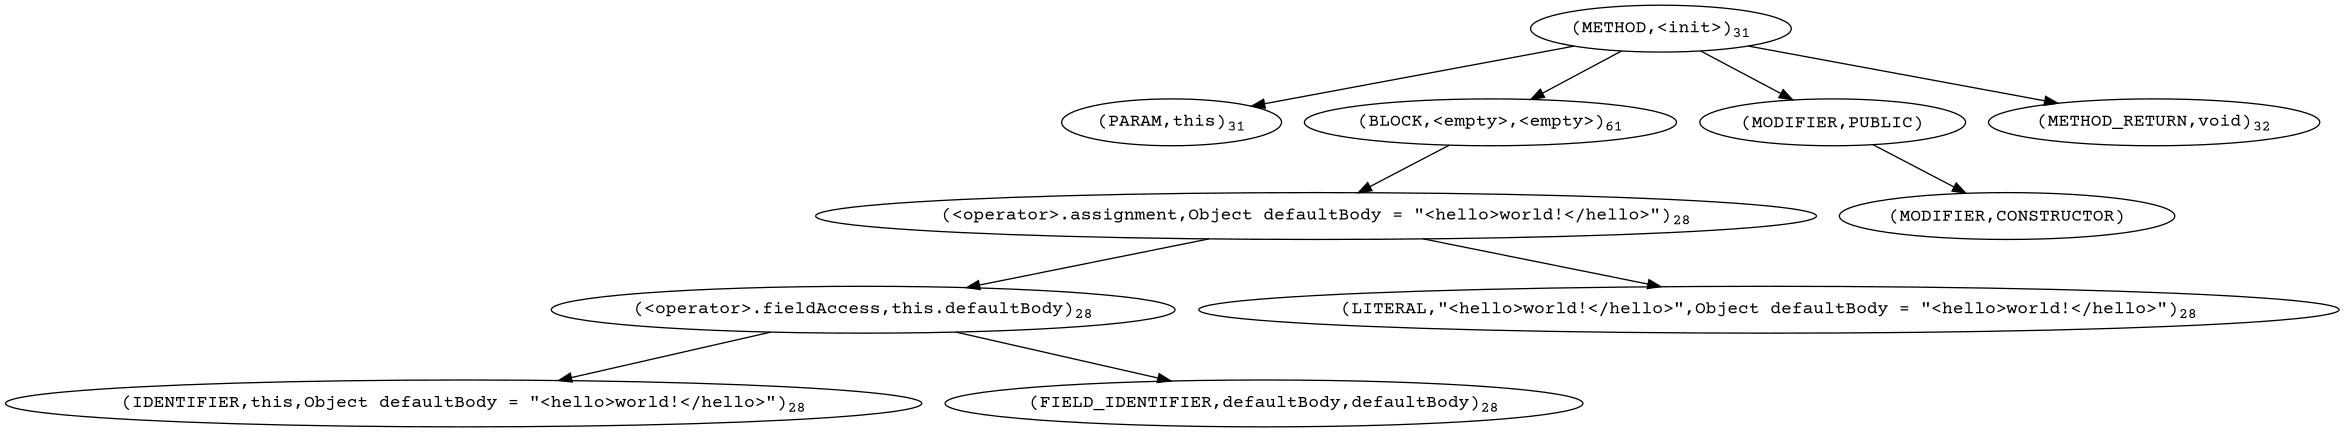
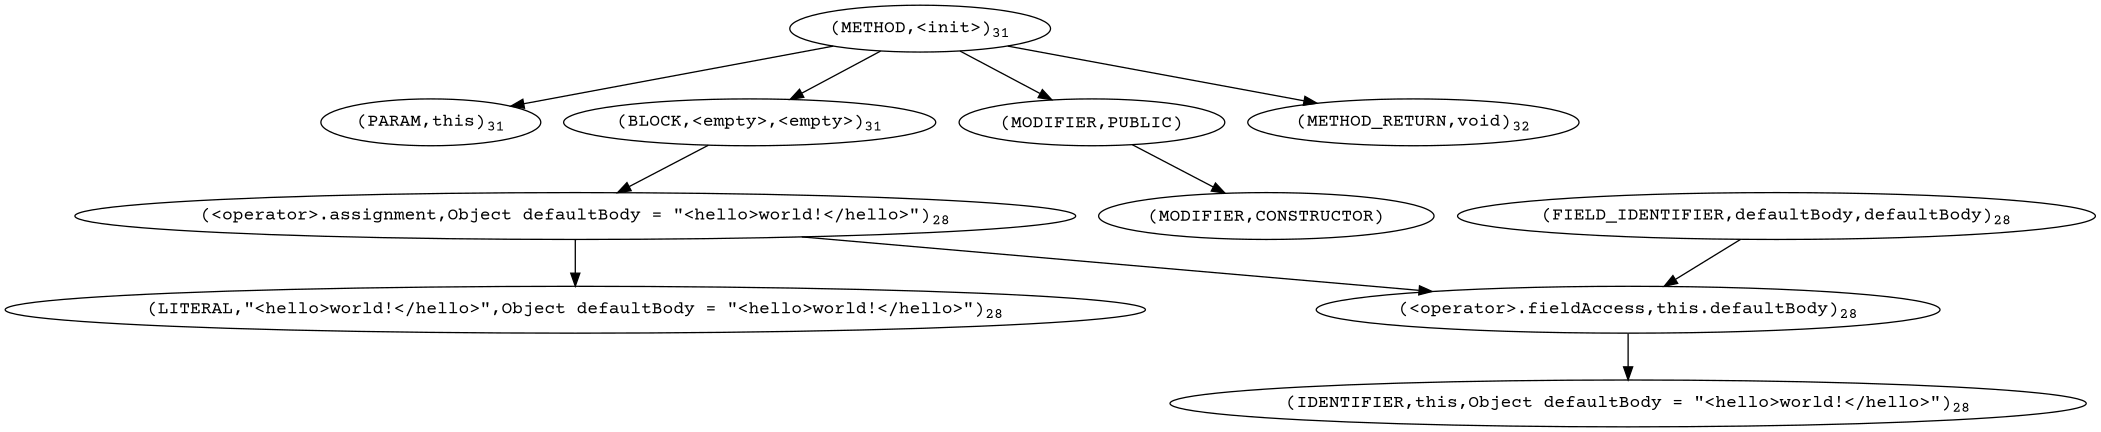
(1614, 120) -> (873, 120)
(1057, 355) -> (1708, 259)
